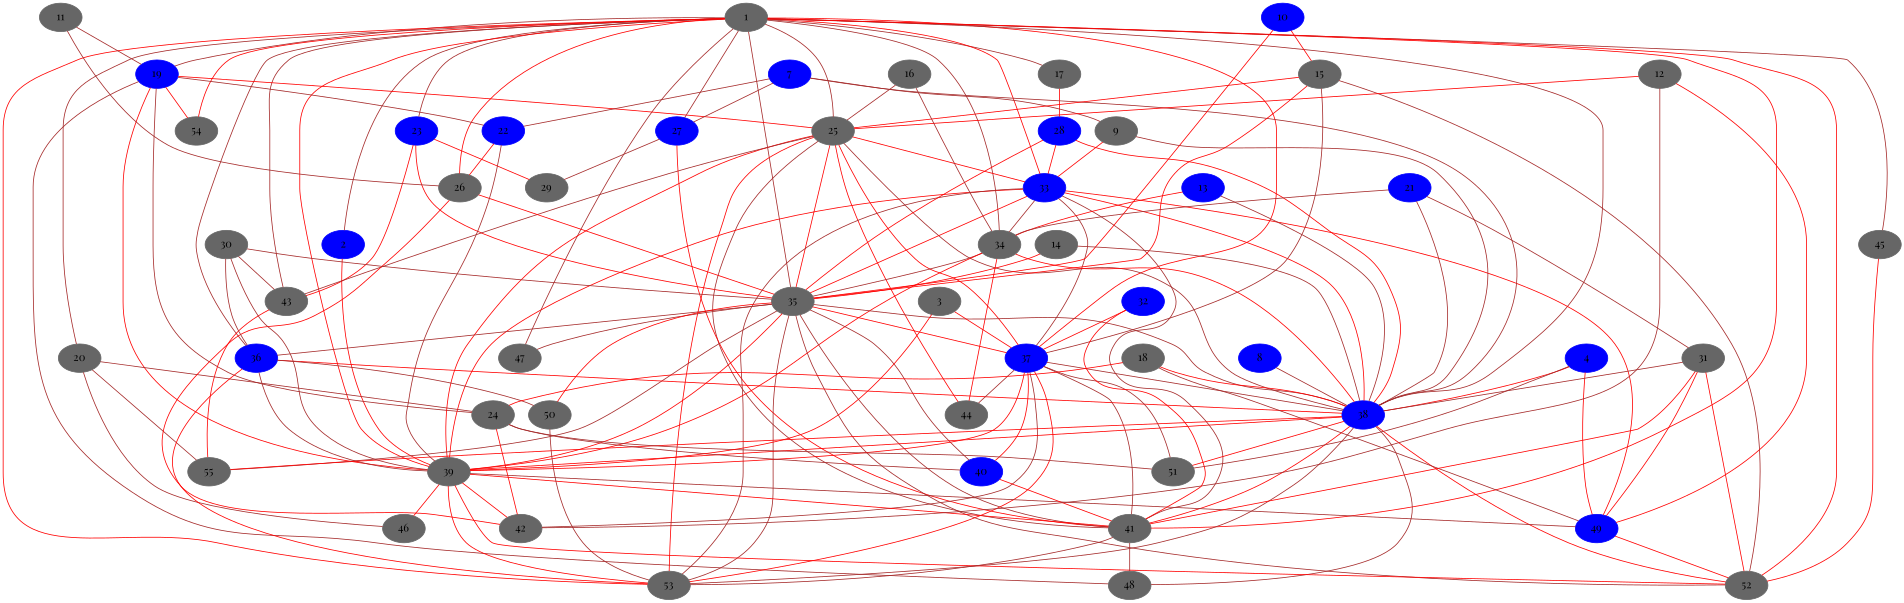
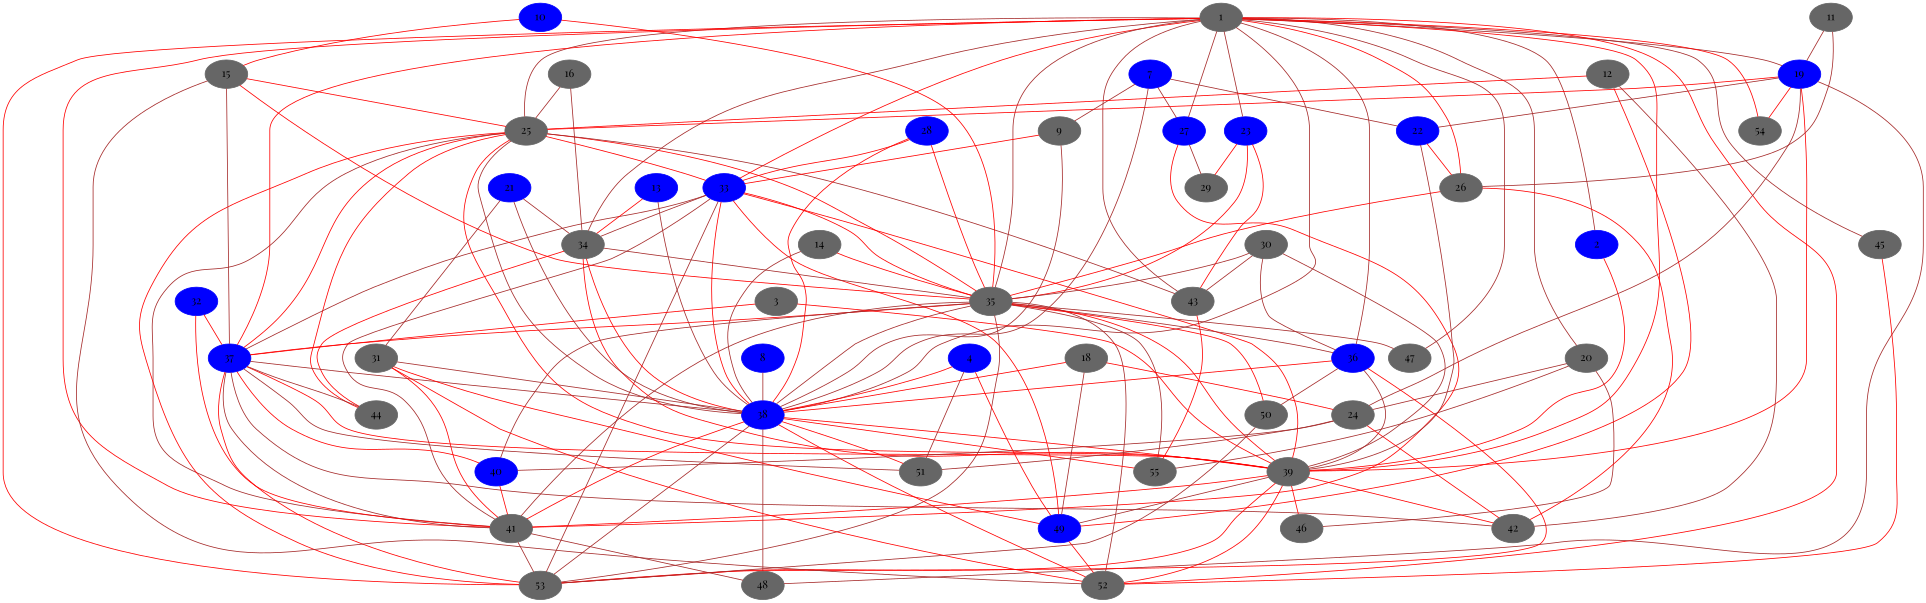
(1059, 74) -> none
